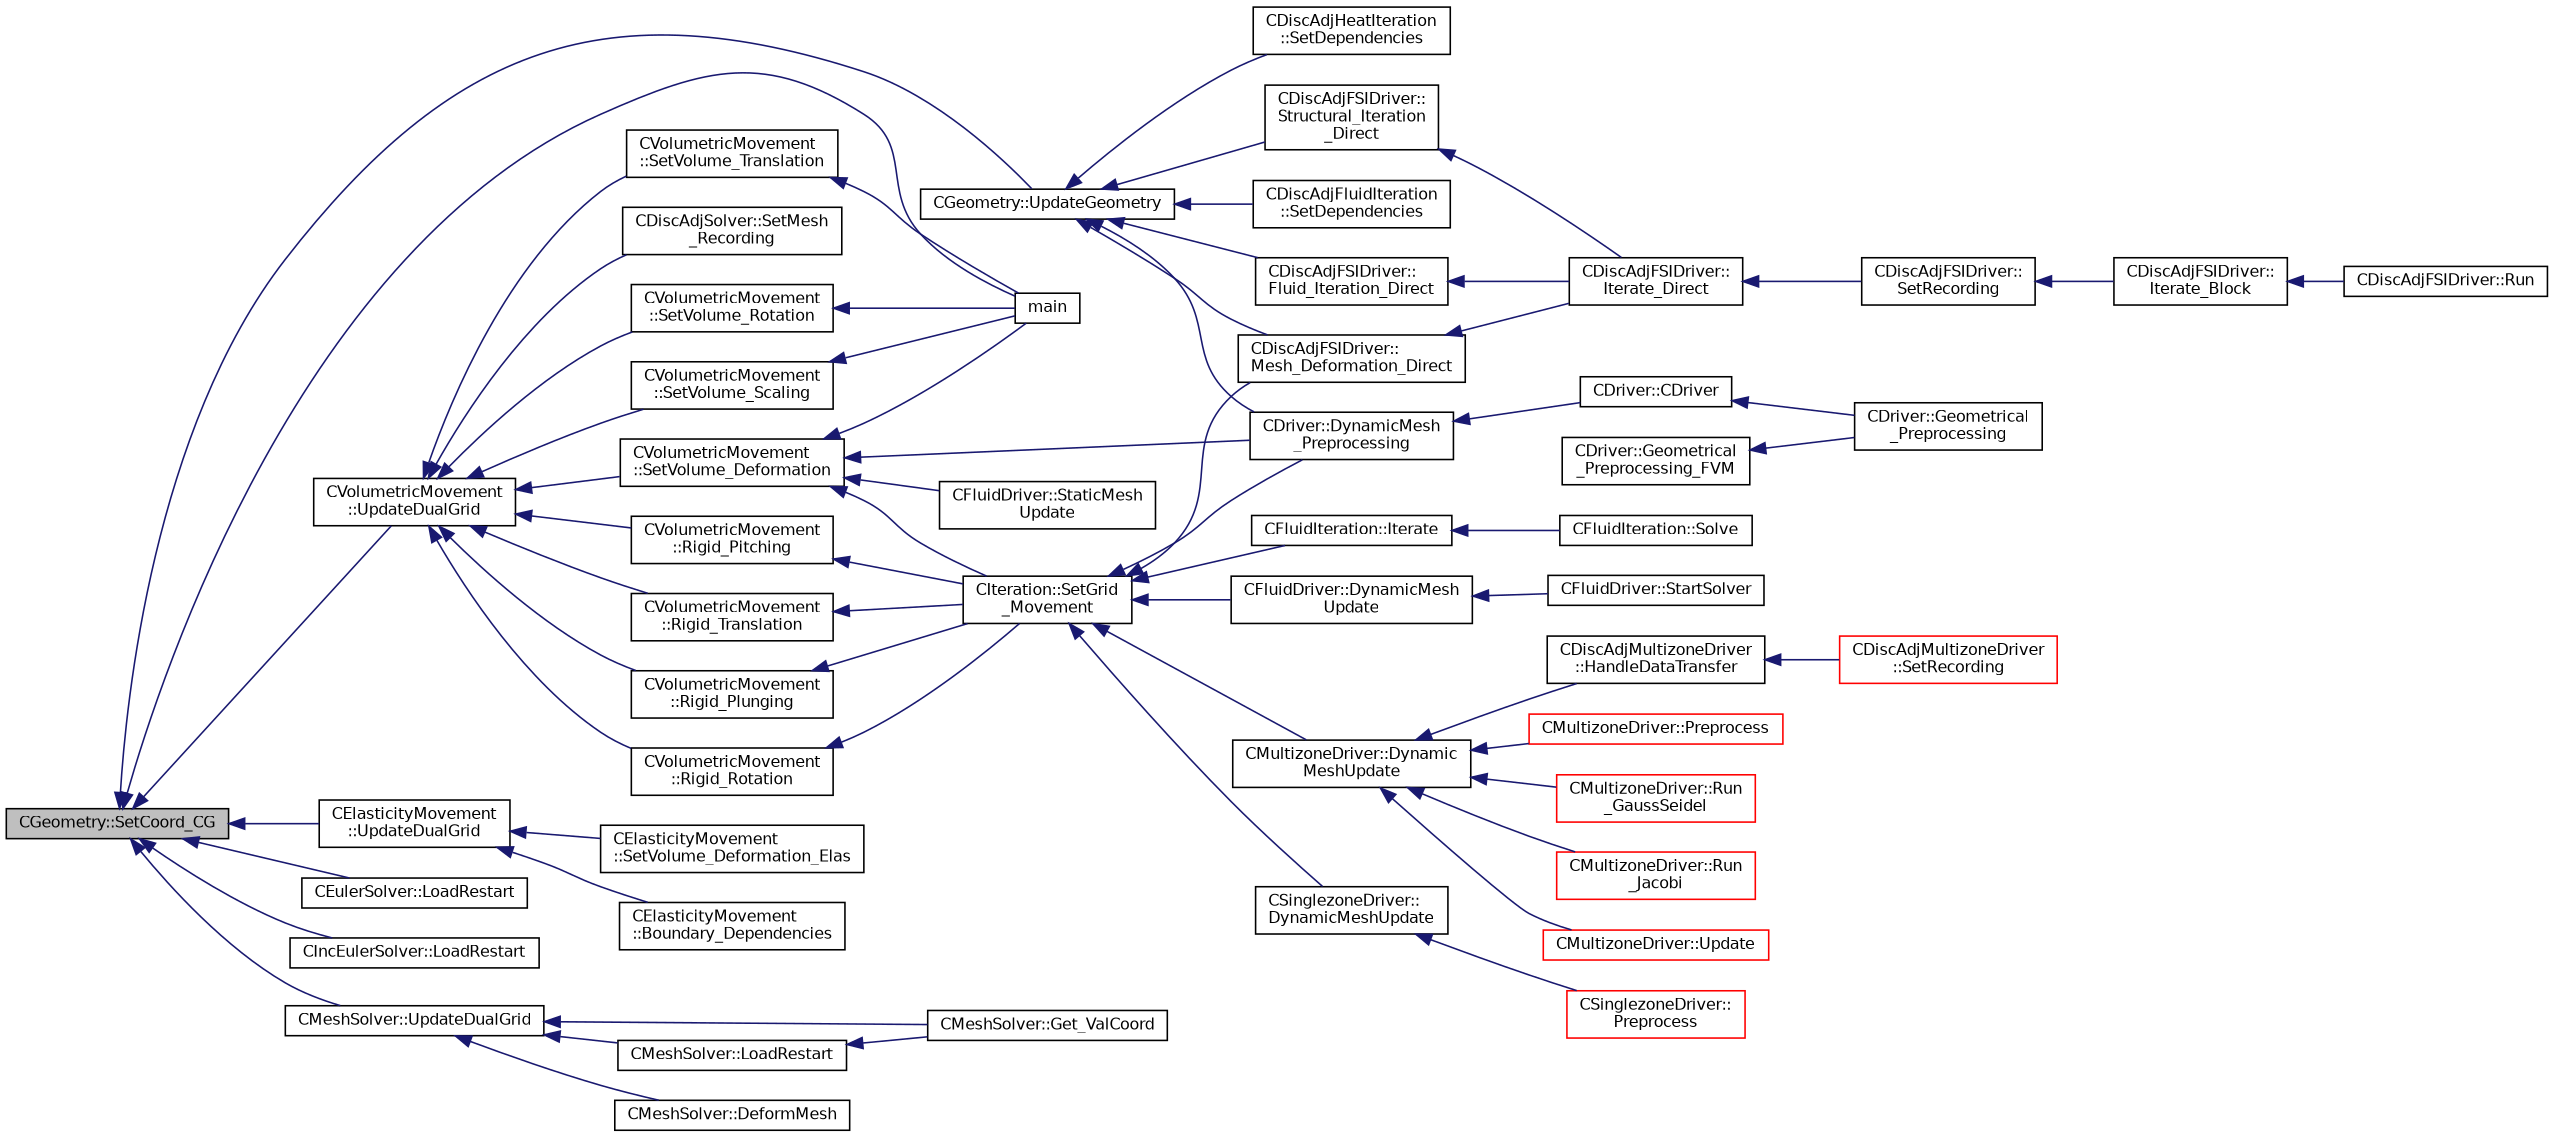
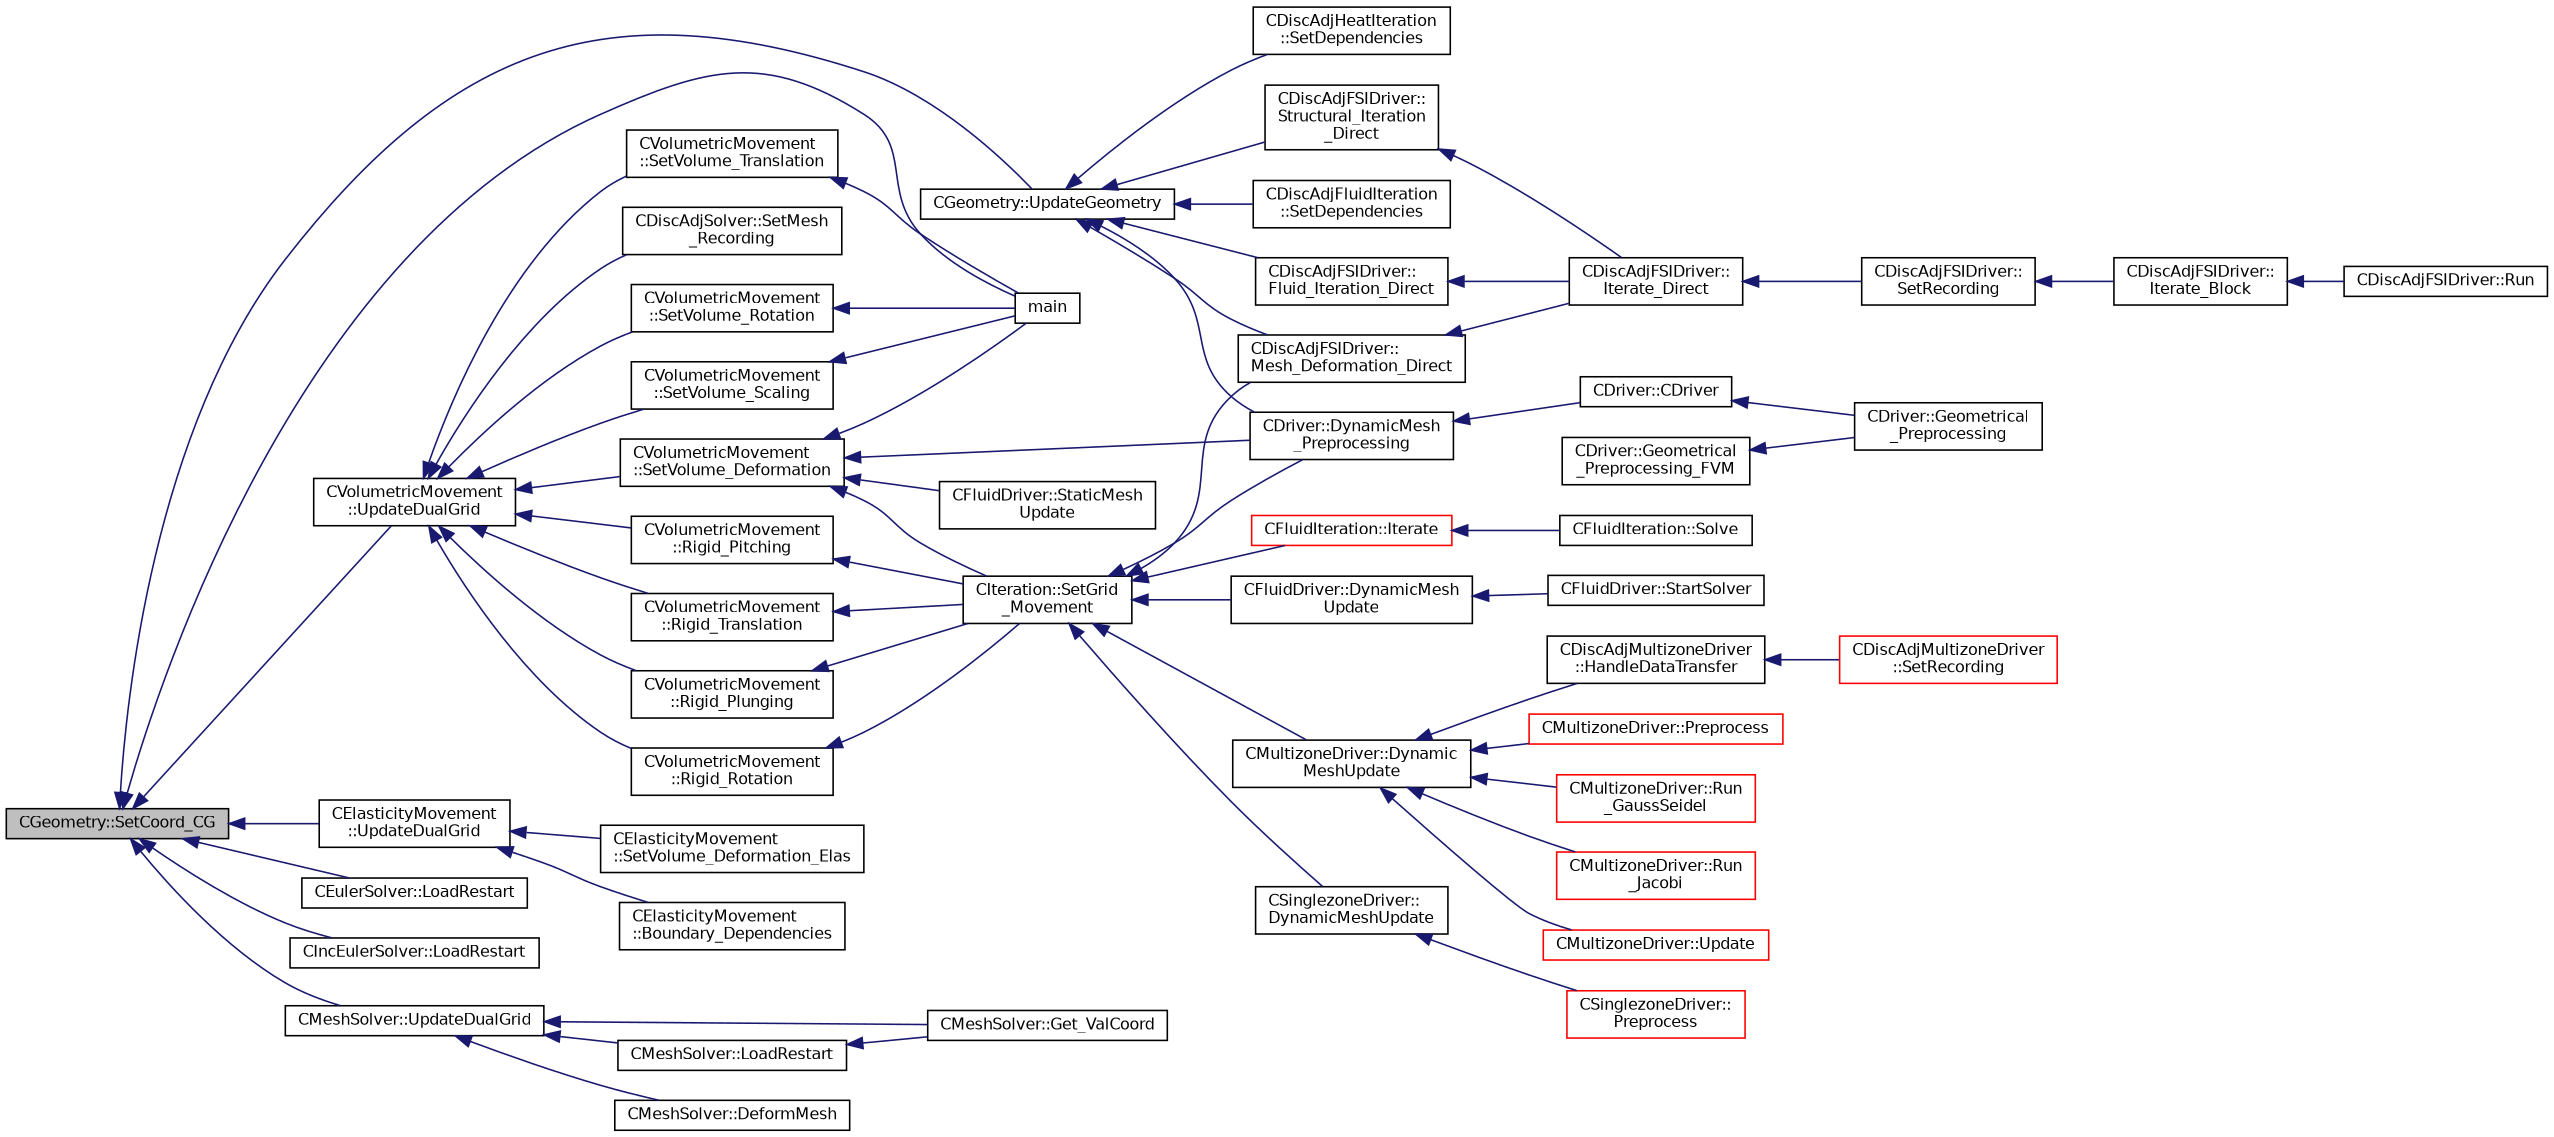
(1352, 530) -> (1352, 530)
